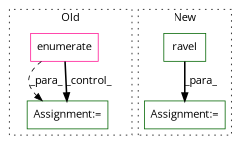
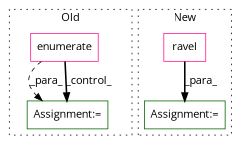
(185, 47) -> (185, 47)
